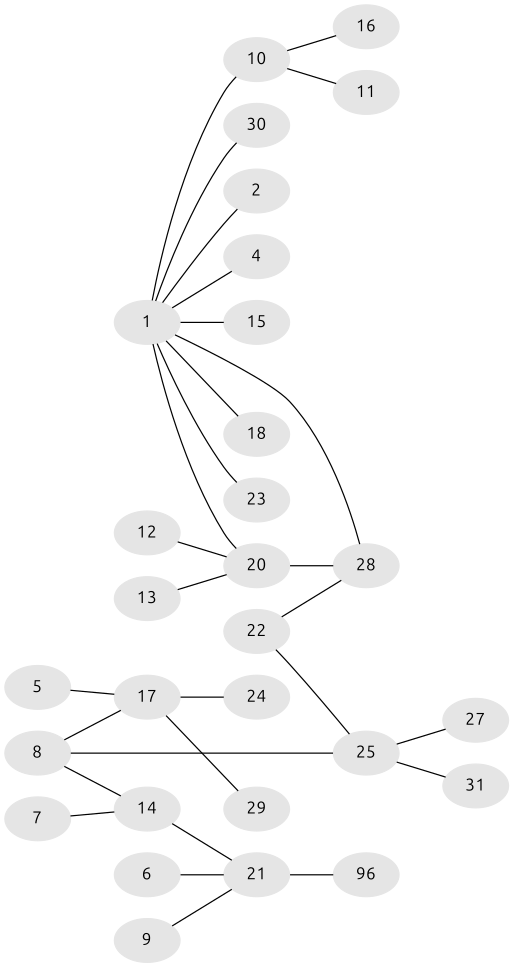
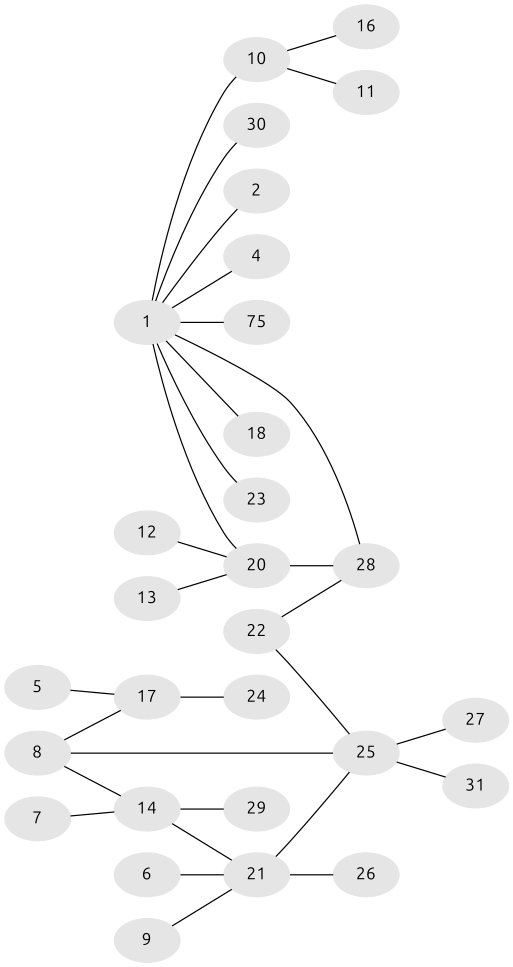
(257, 322) -> (257, 322)
(195, 746) -> (202, 809)
none -> (313, 815)
(366, 875) -> (366, 875)
